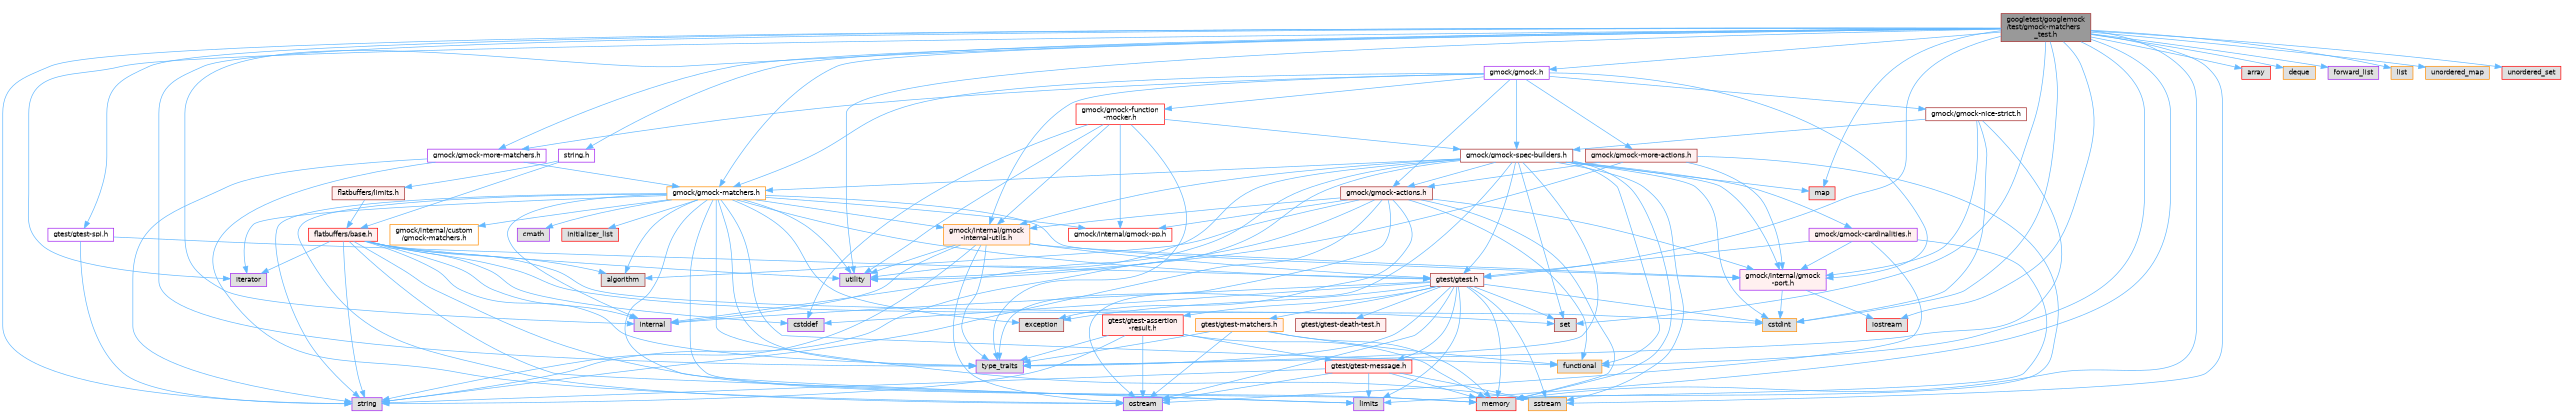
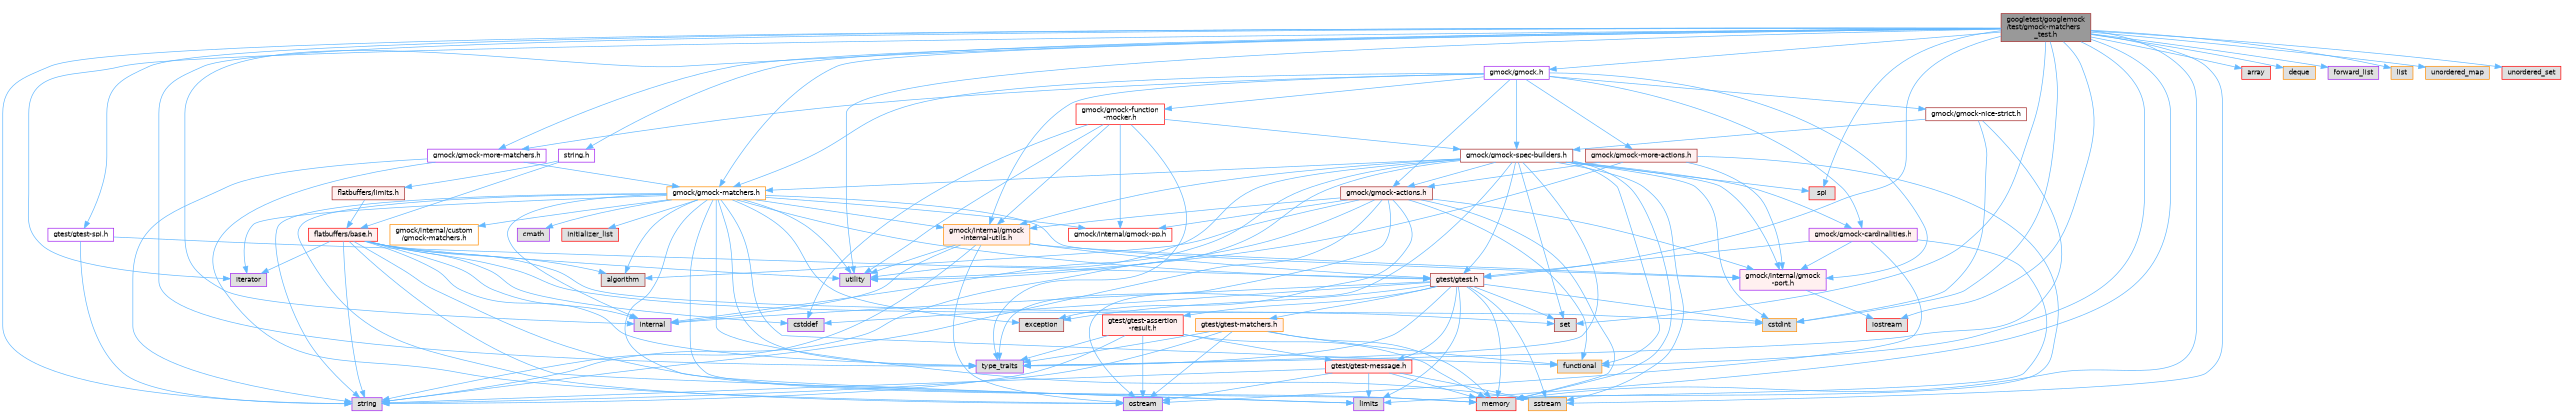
none -> (1722, 118)
(1822, 193) -> (1822, 193)
(1950, 240) -> none
(979, 288) -> none
(1781, 304) -> none
(1341, 325) -> none
(1300, 365) -> none
none -> (809, 391)
